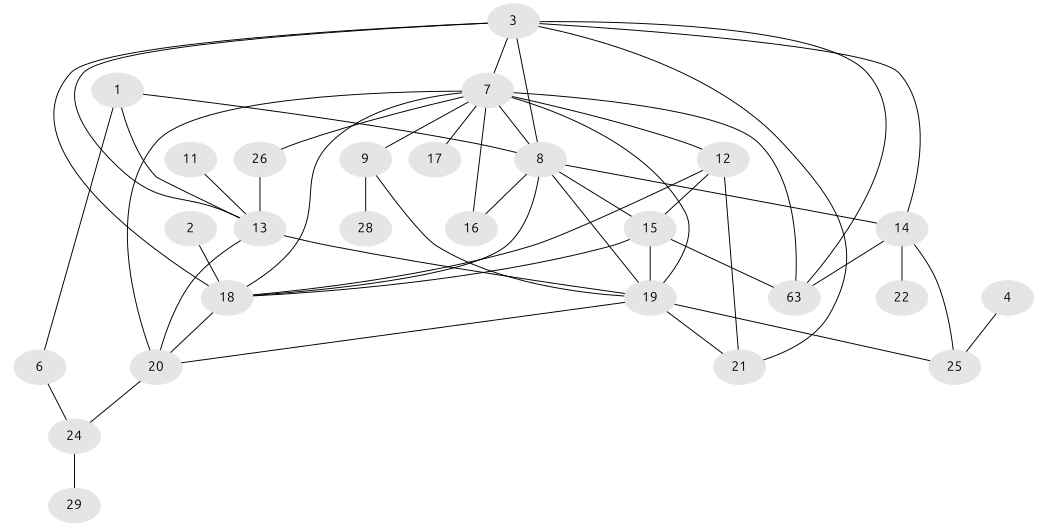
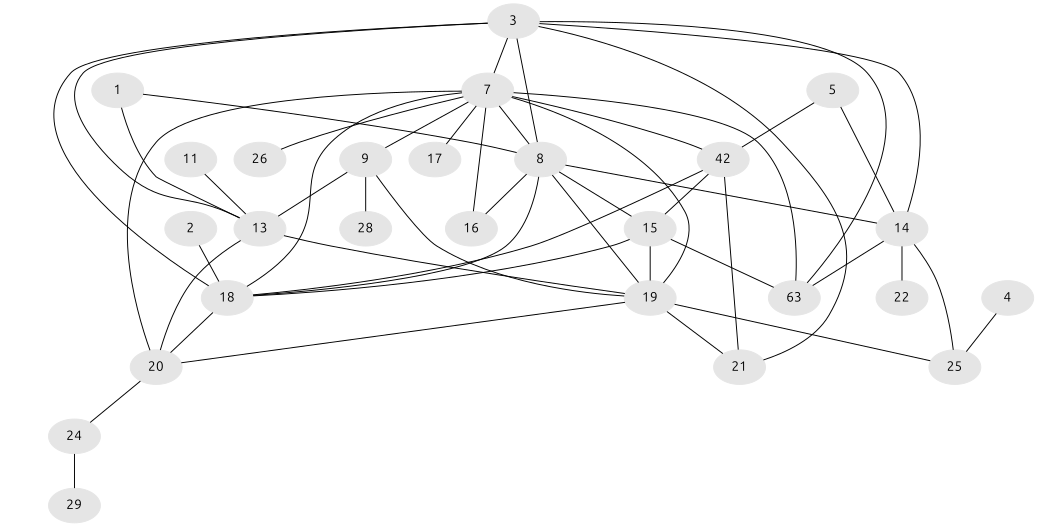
none -> (833, 90)
(723, 160) -> (723, 160)
(260, 194) -> (318, 191)
(40, 367) -> none
